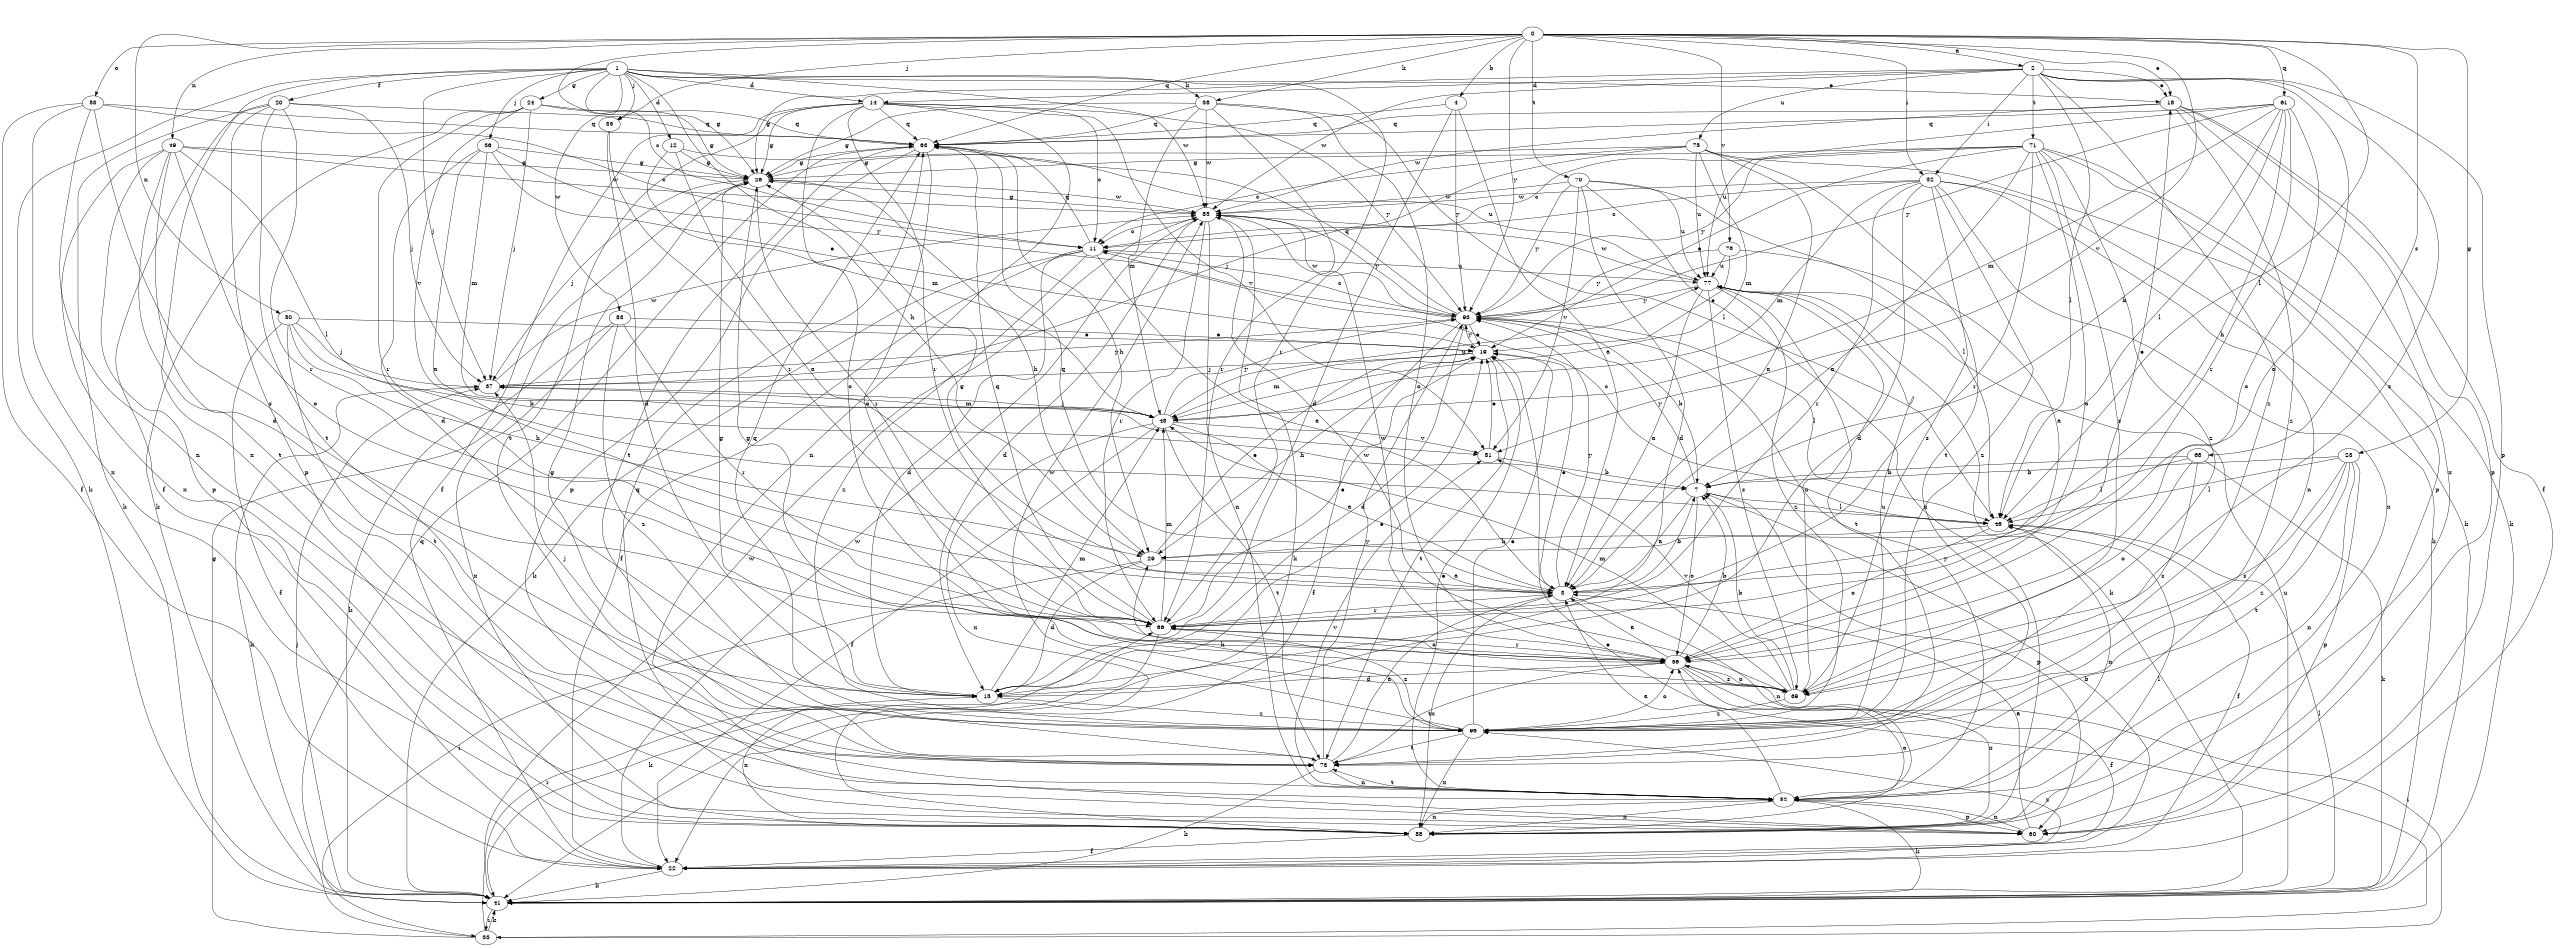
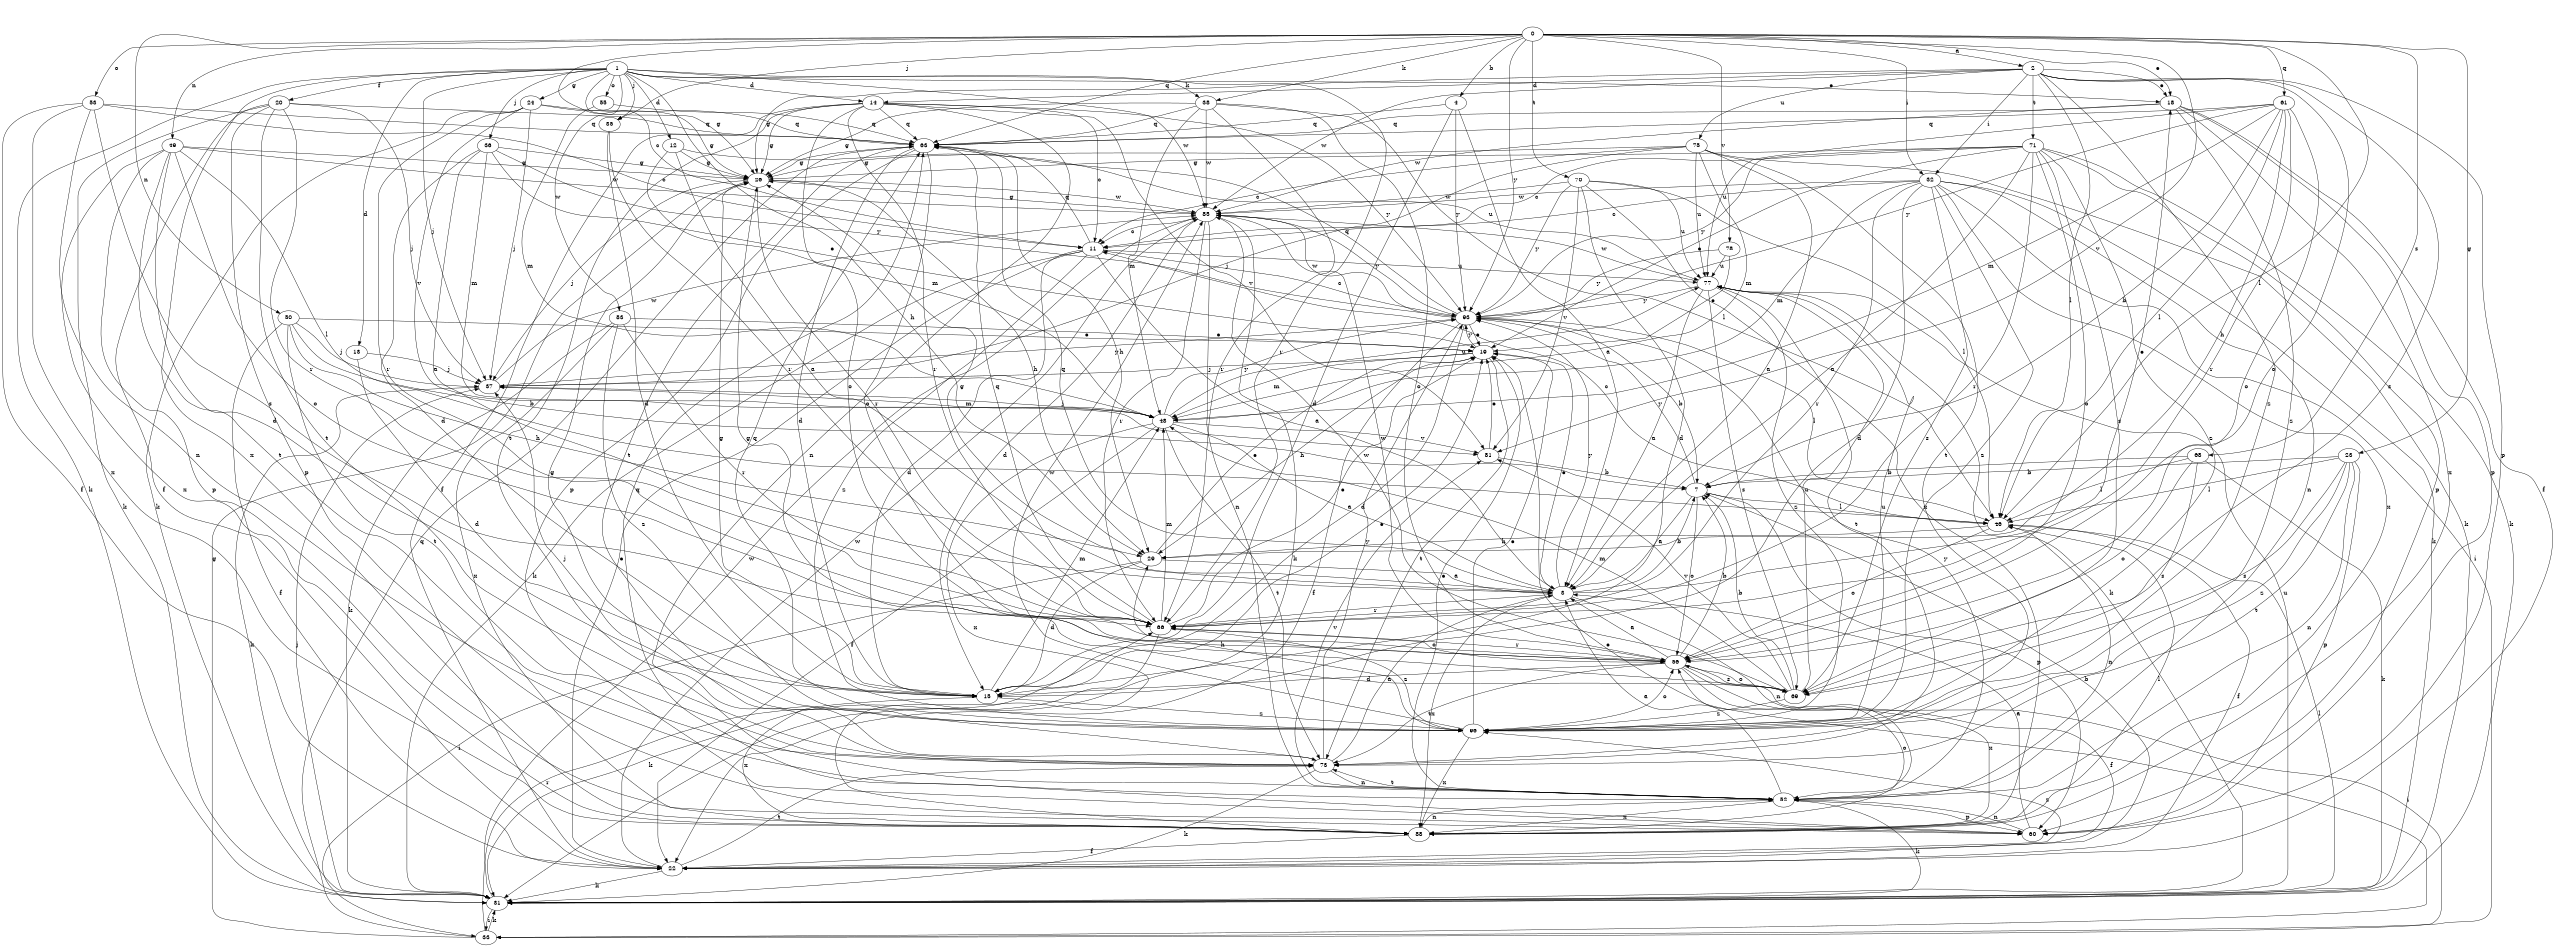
none -> (603, 103)
none -> (357, 352)
none -> (802, 452)
(2051, 494) -> none
(621, 559) -> (621, 559)
(1400, 748) -> (985, 771)
(497, 903) -> (497, 903)
none -> (2468, 922)
